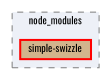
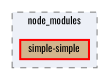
(56, 50) -> (55, 50)
